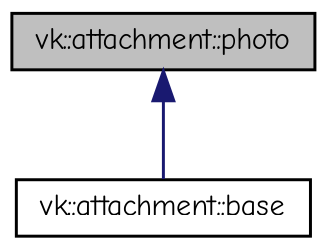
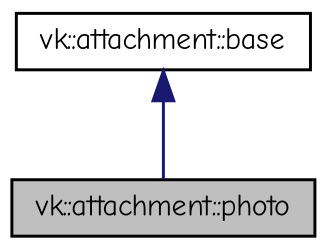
(163, 140) -> (163, 140)
